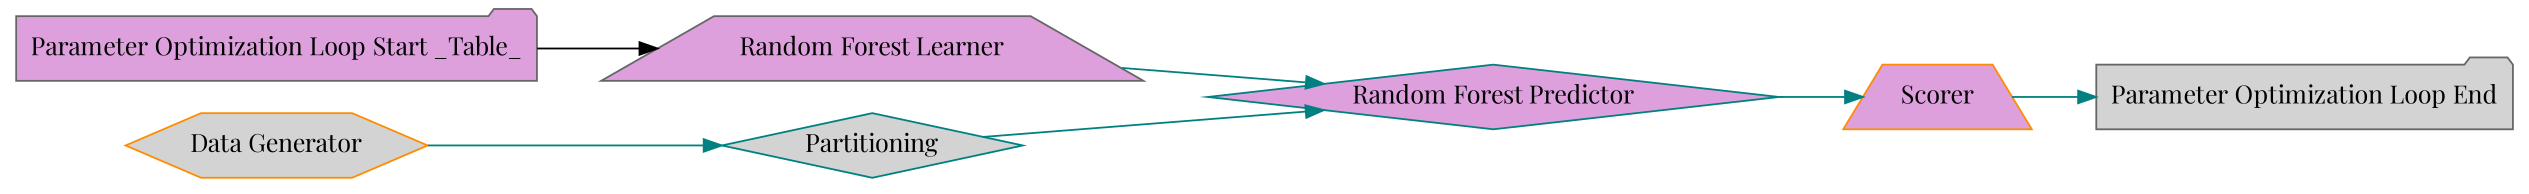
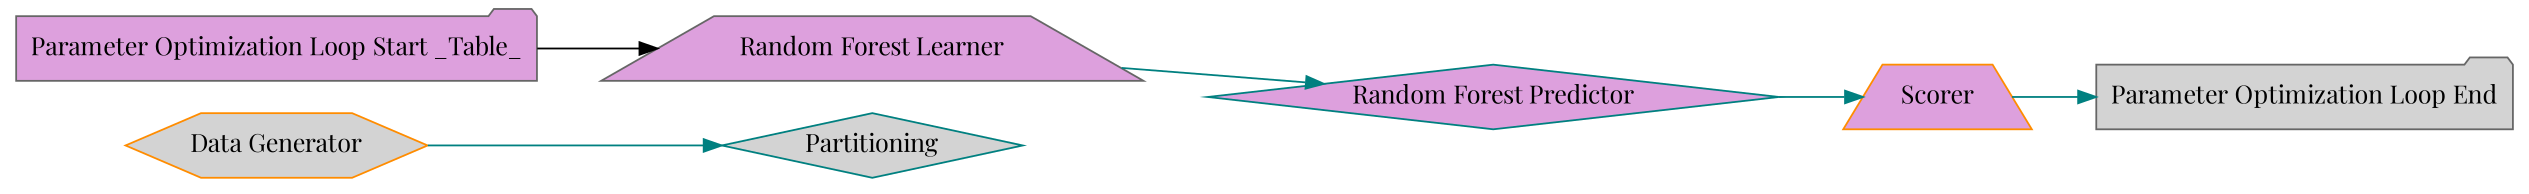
(1144, 124) -> none
